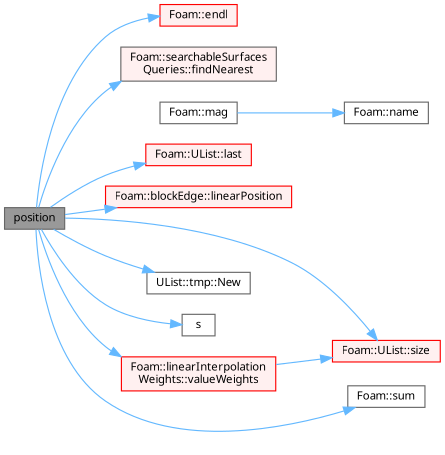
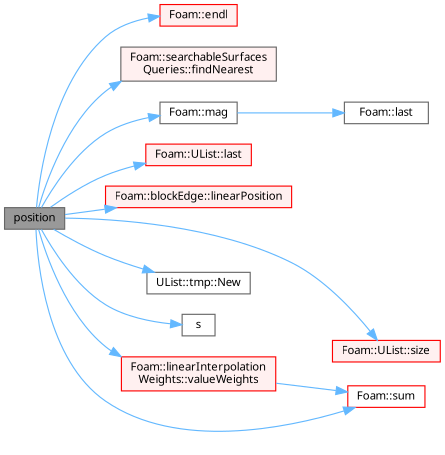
(386, 113) -> (386, 113)
none -> (85, 150)
(299, 362) -> (306, 387)
(386, 397) -> (386, 397)
